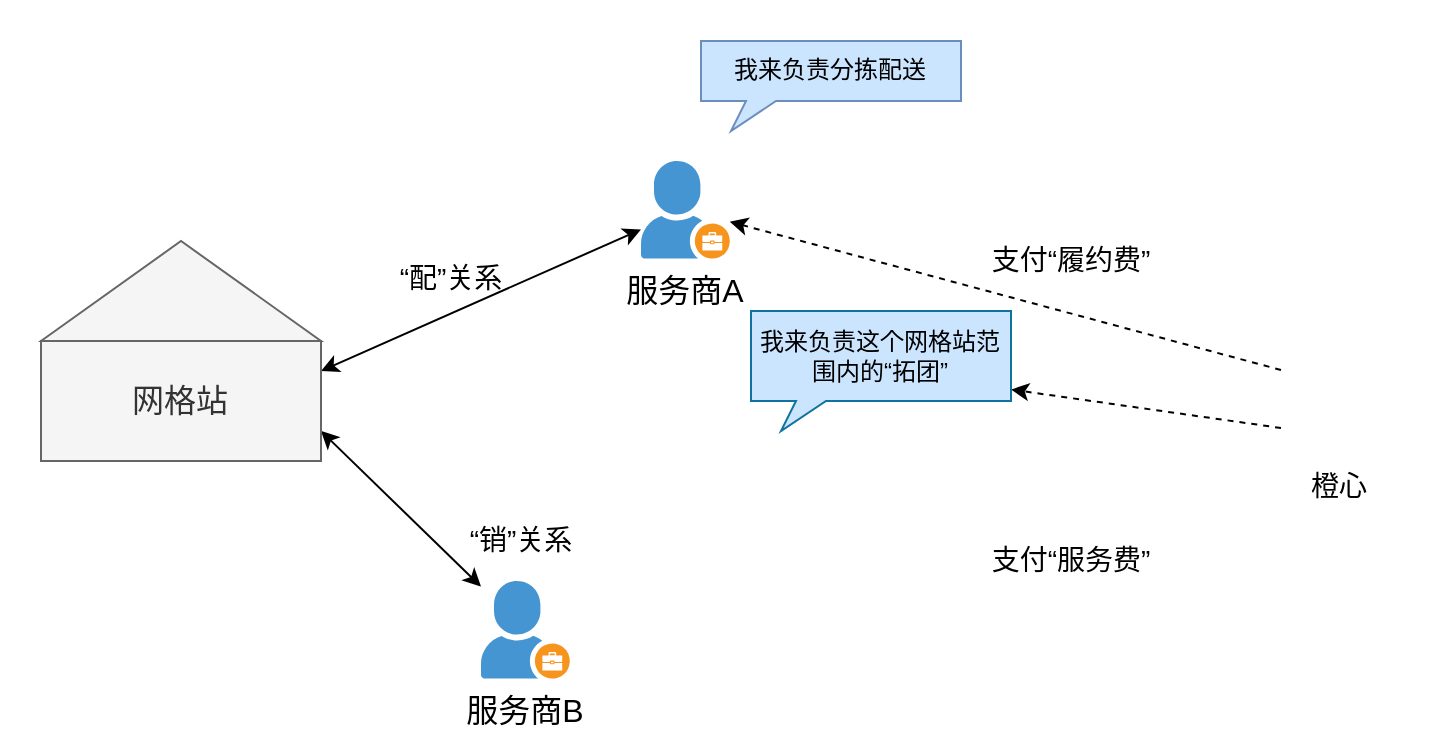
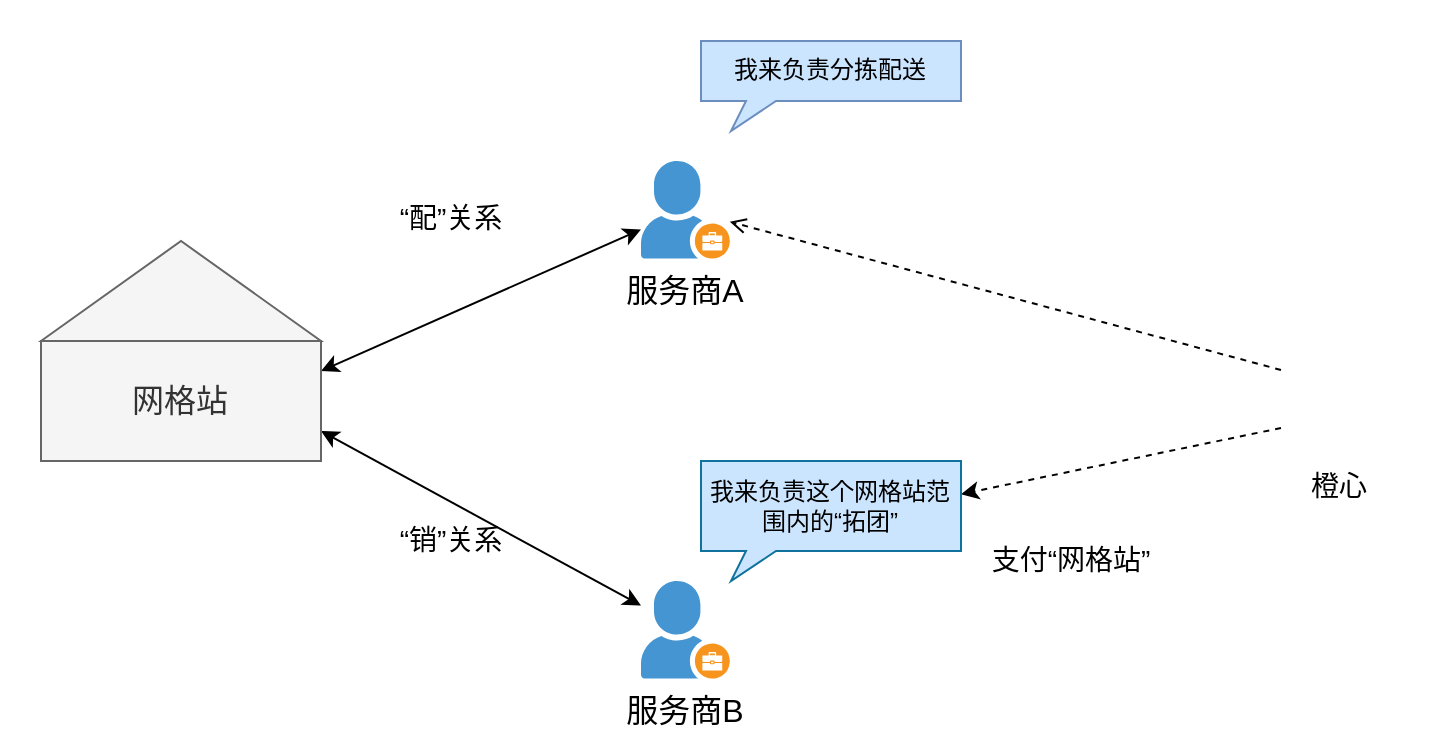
(744, 226) -> (740, 224)
(1071, 261) -> none
(451, 279) -> (451, 219)
(881, 371) -> (831, 521)
(521, 541) -> (451, 541)
(1072, 561) -> (1072, 561)
(525, 630) -> (685, 630)
